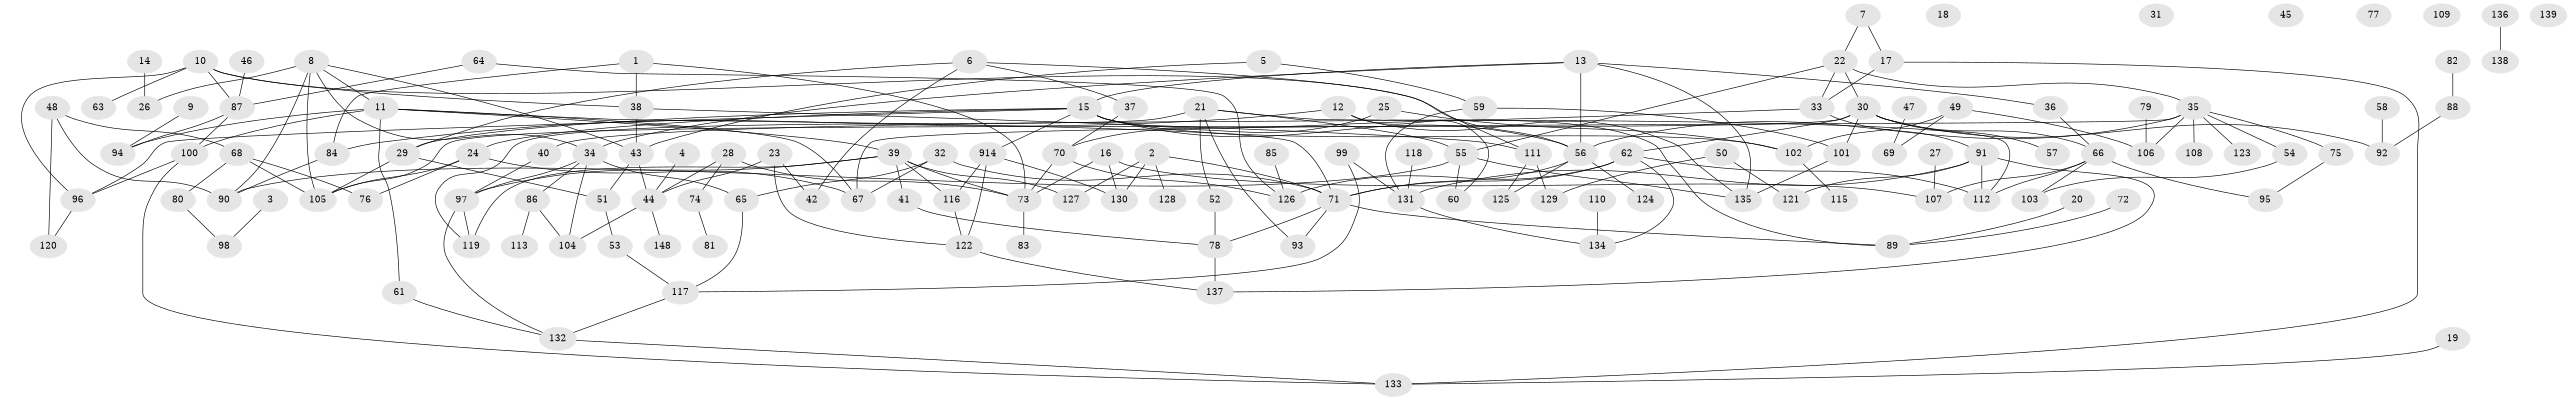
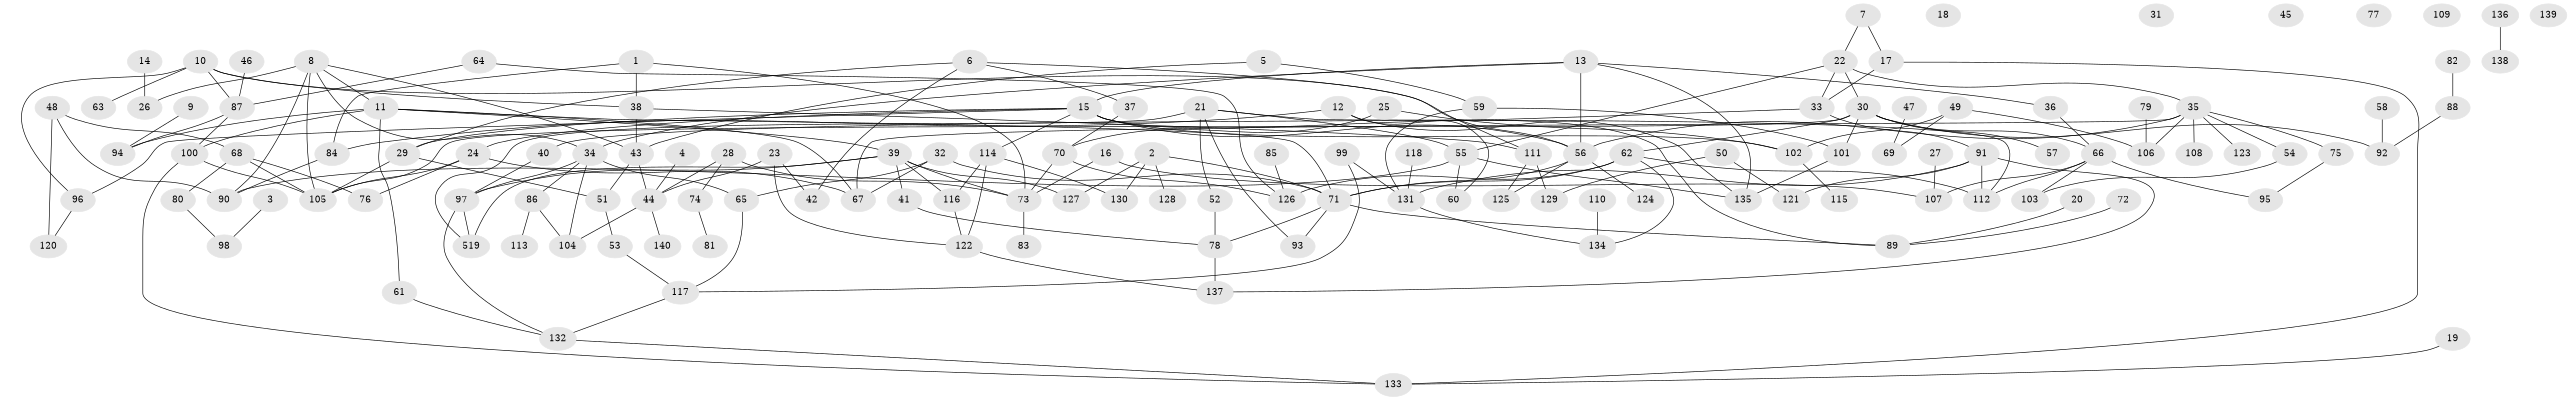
(988, 154) -> (988, 154)
(136, 176) -> (256, 178)
(1113, 177) -> none
(471, 246) -> (471, 246)
(663, 246) -> (663, 246)
